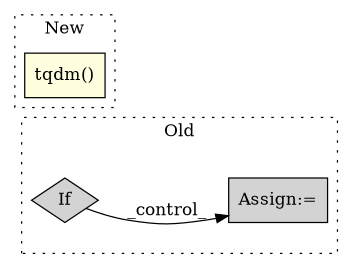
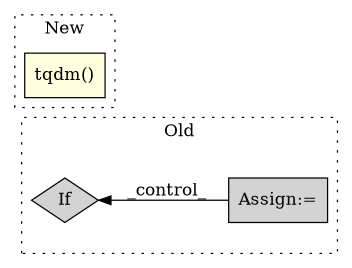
(150, 223) -> (170, 200)
